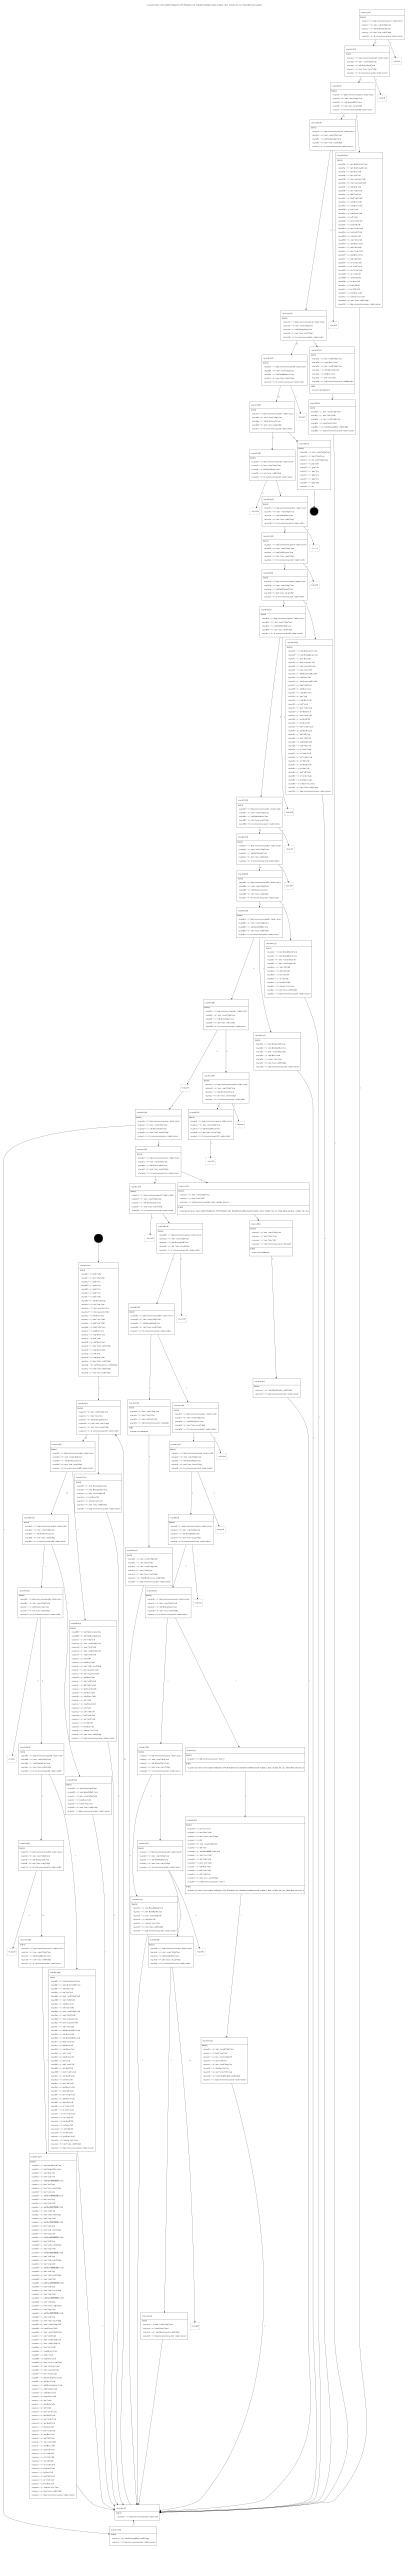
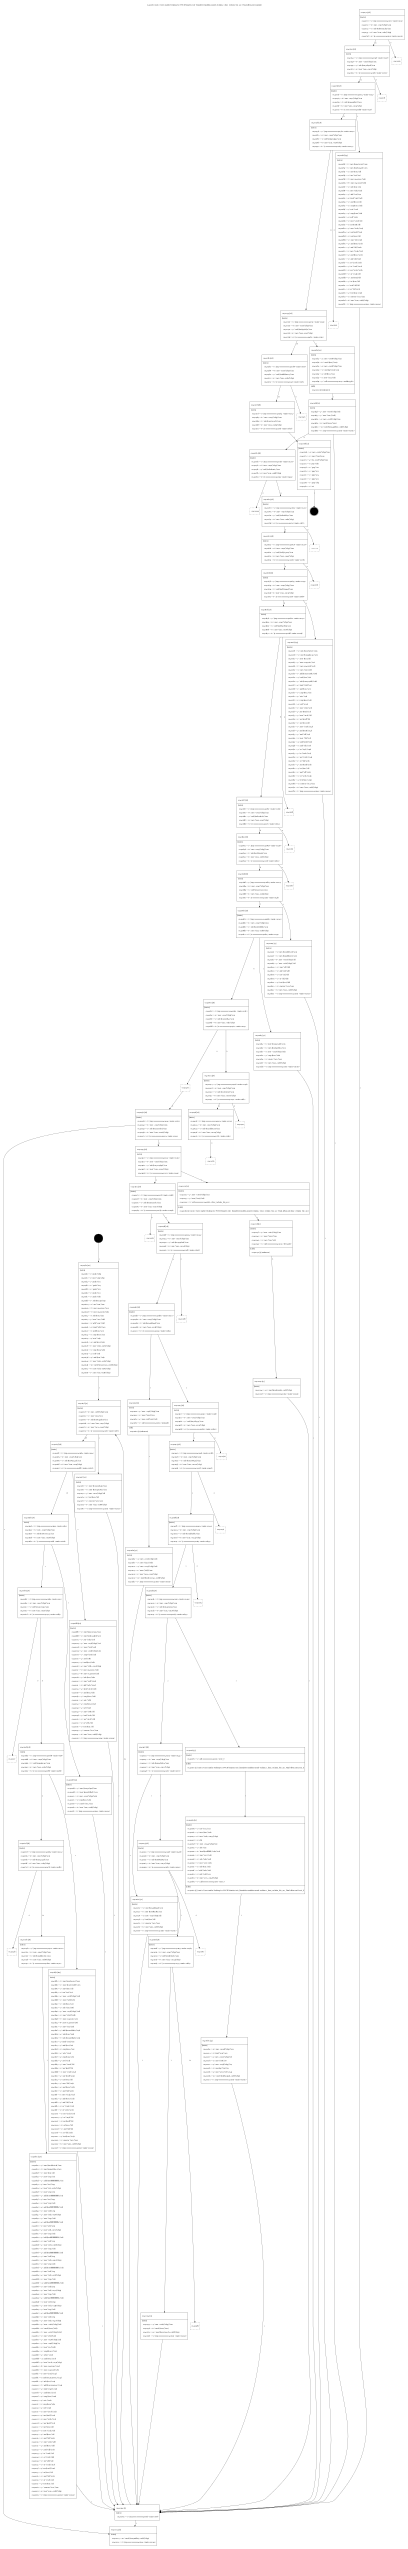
(272, 440) -> (297, 440)
(133, 2524) -> (136, 2523)
